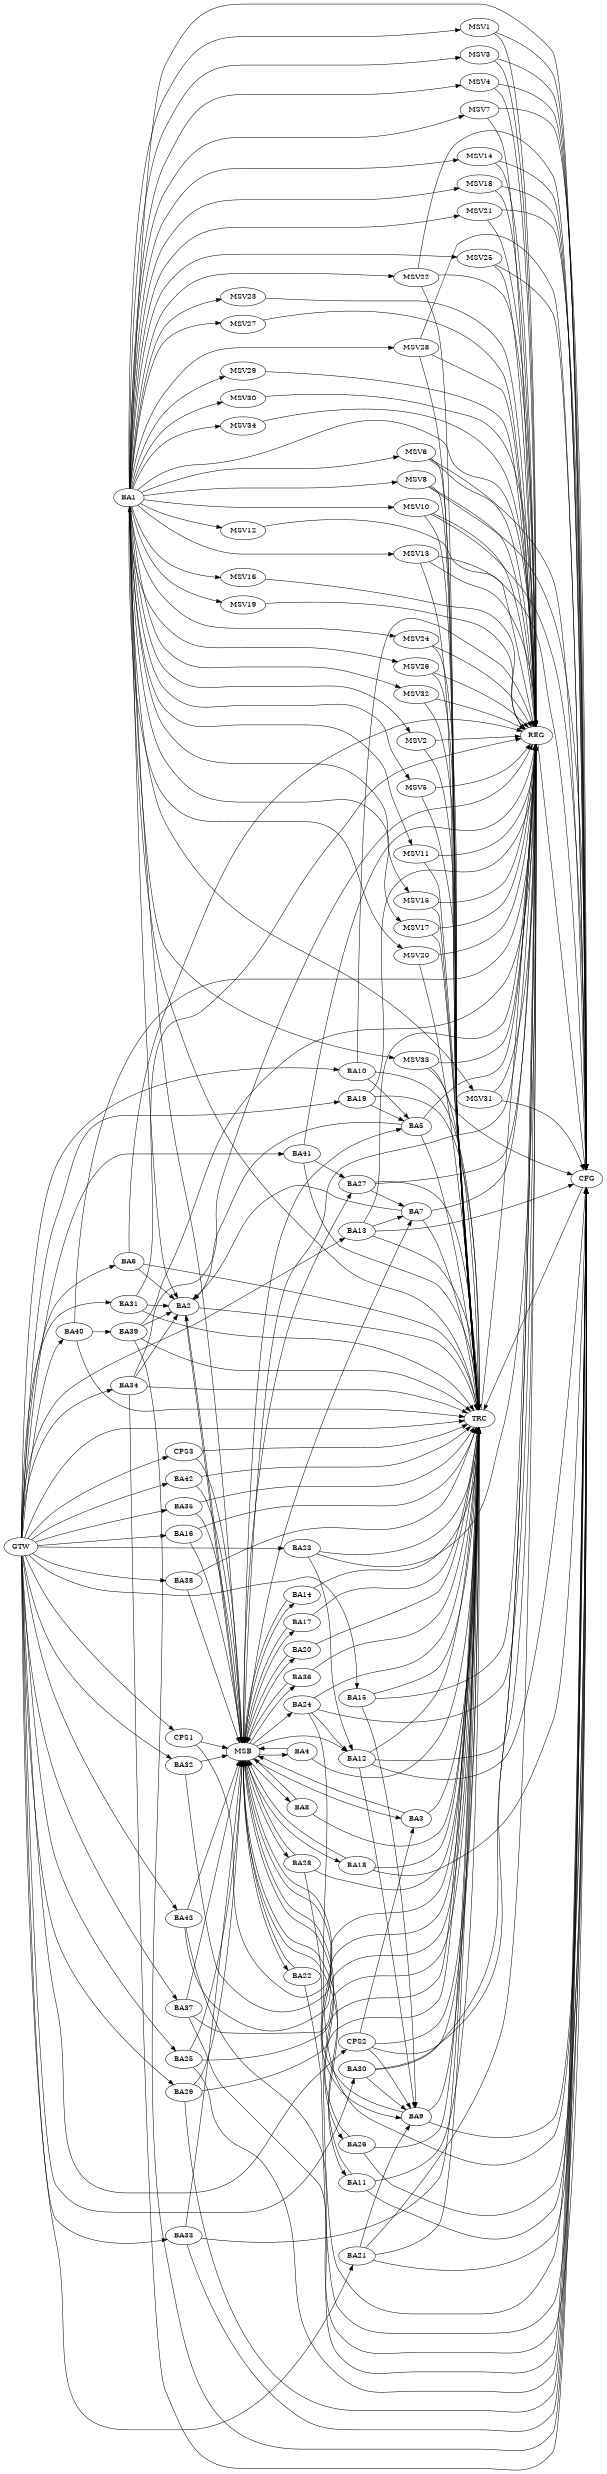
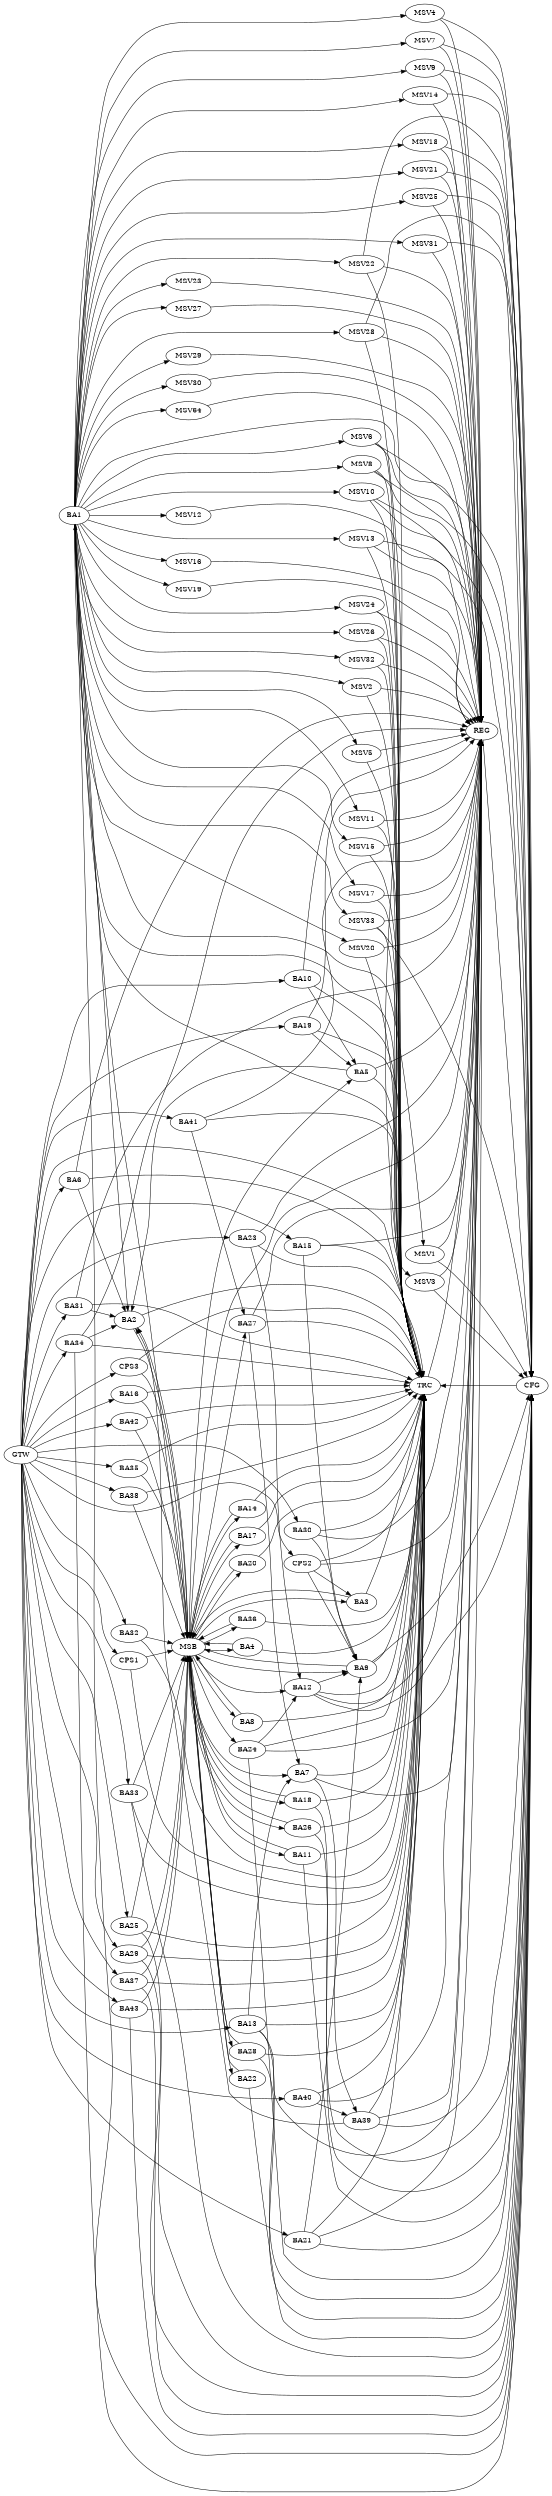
none -> (425, 68)
(243, 426) -> (188, 411)
(276, 1194) -> (336, 1926)
